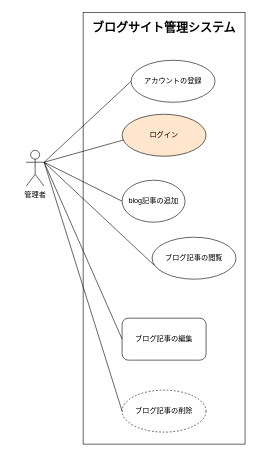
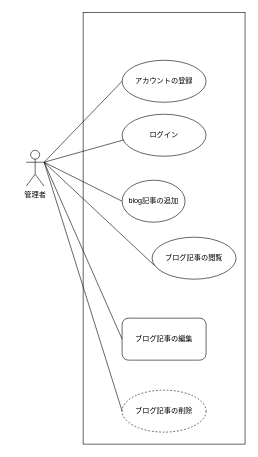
(164, 27) -> none
(173, 81) -> (164, 81)
(164, 135) -> (164, 135)
